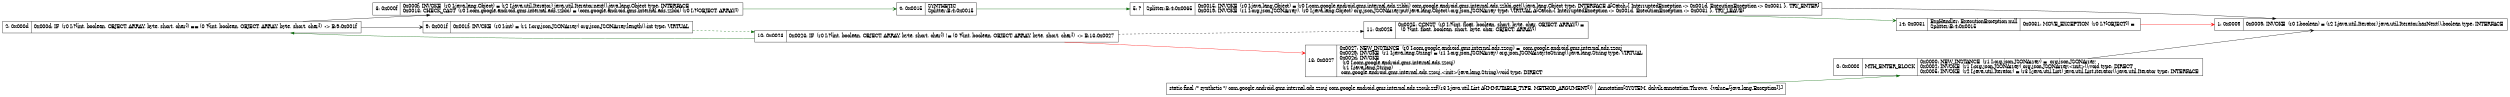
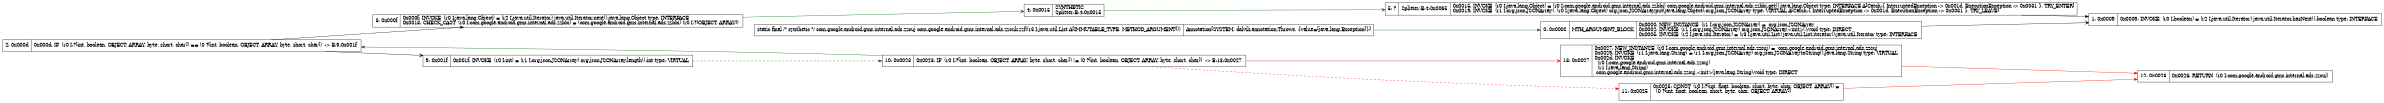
(1052, 9) -> (1243, 10)
(2018, 25) -> none
(1239, 33) -> (1384, 80)
(1890, 67) -> (1603, 30)
none -> (2235, 76)
